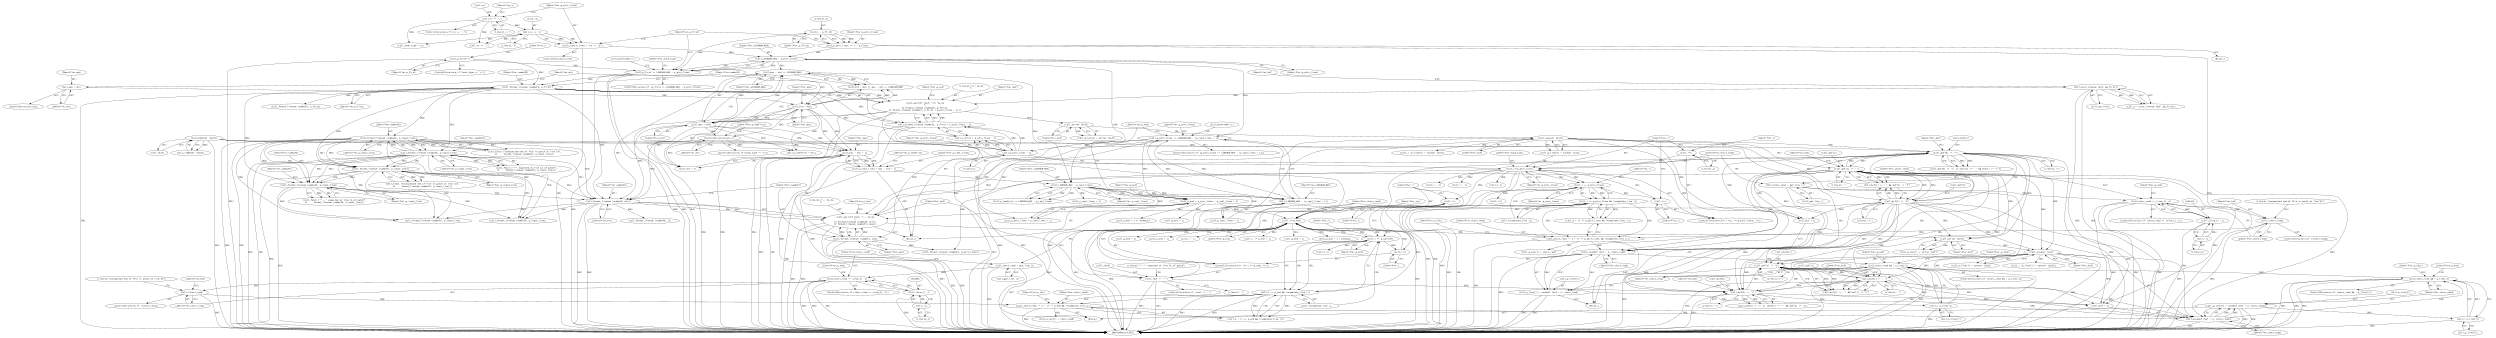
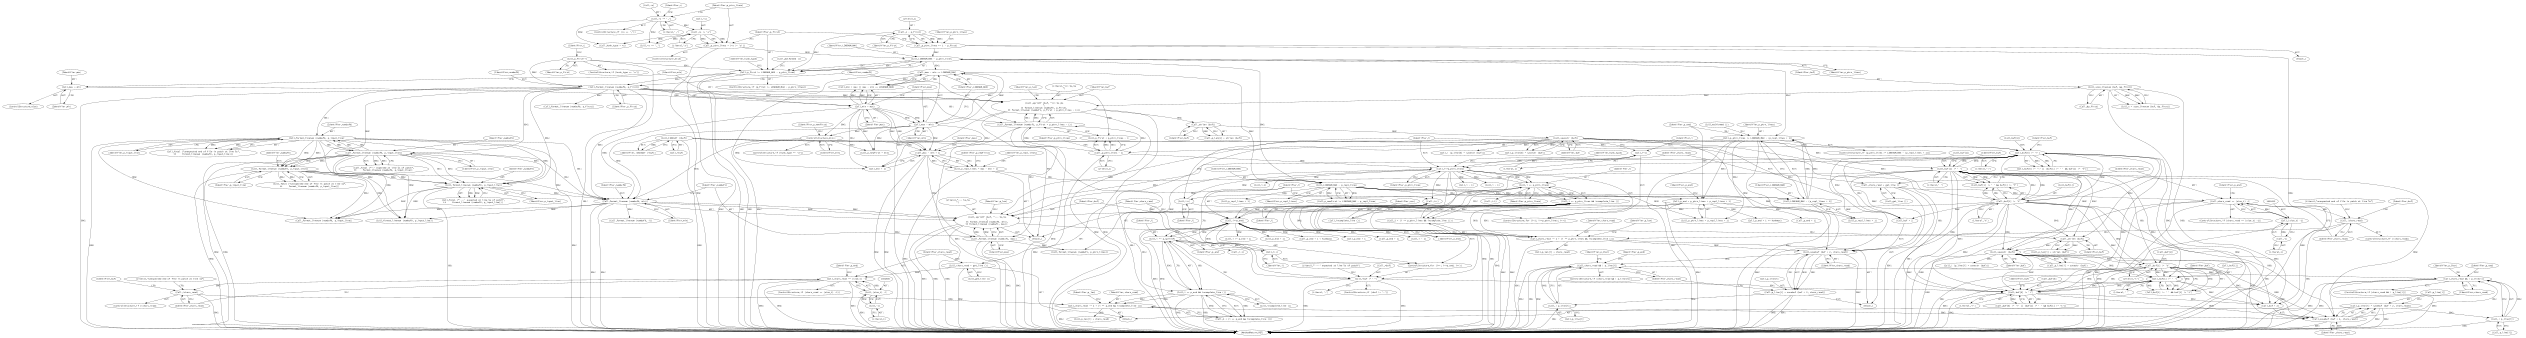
(191, 153) -> (638, 153)
(1541, 161) -> (1493, 177)
